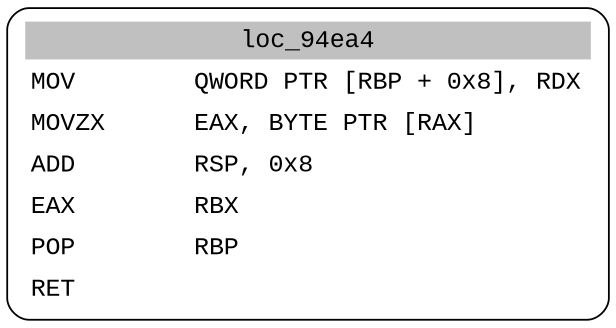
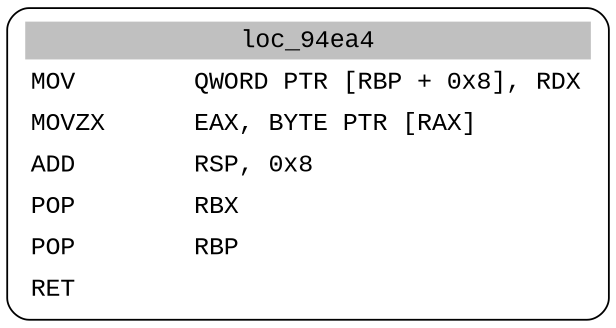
(135, 205) -> (135, 205)
